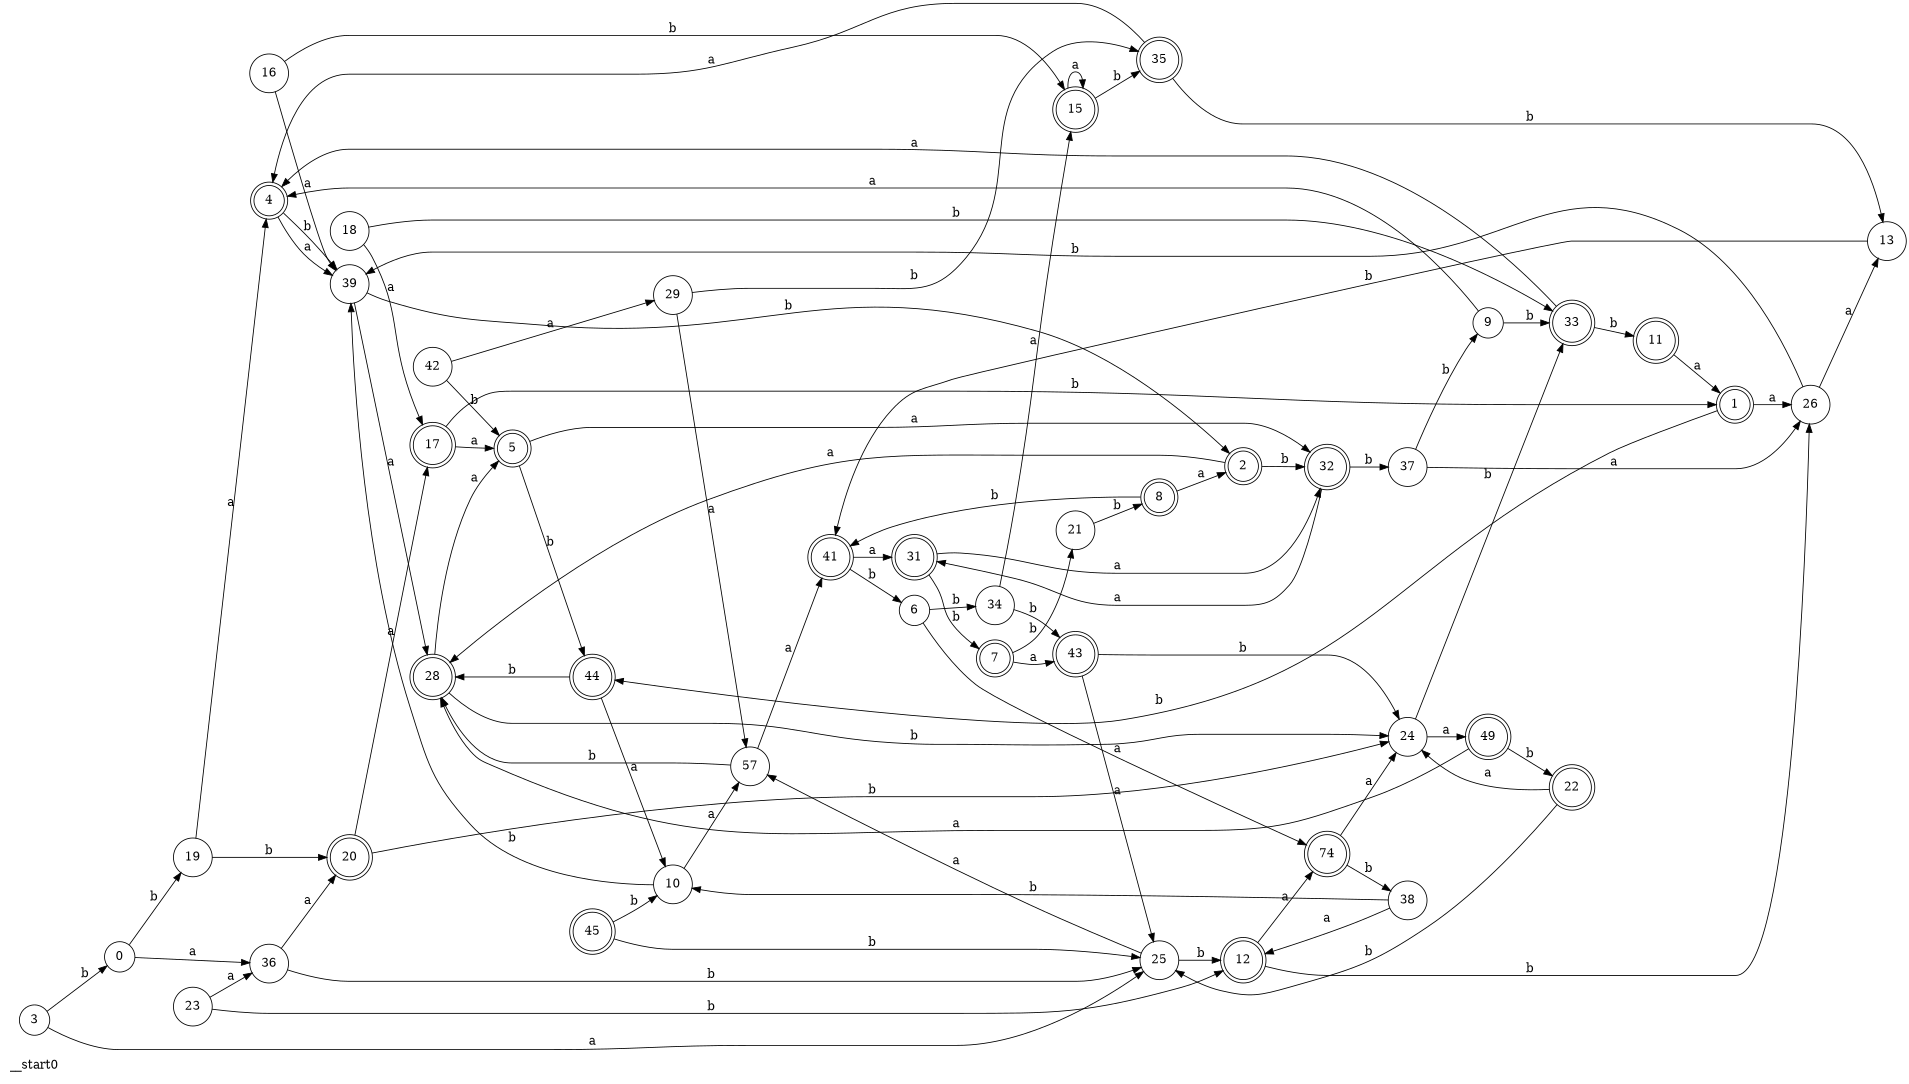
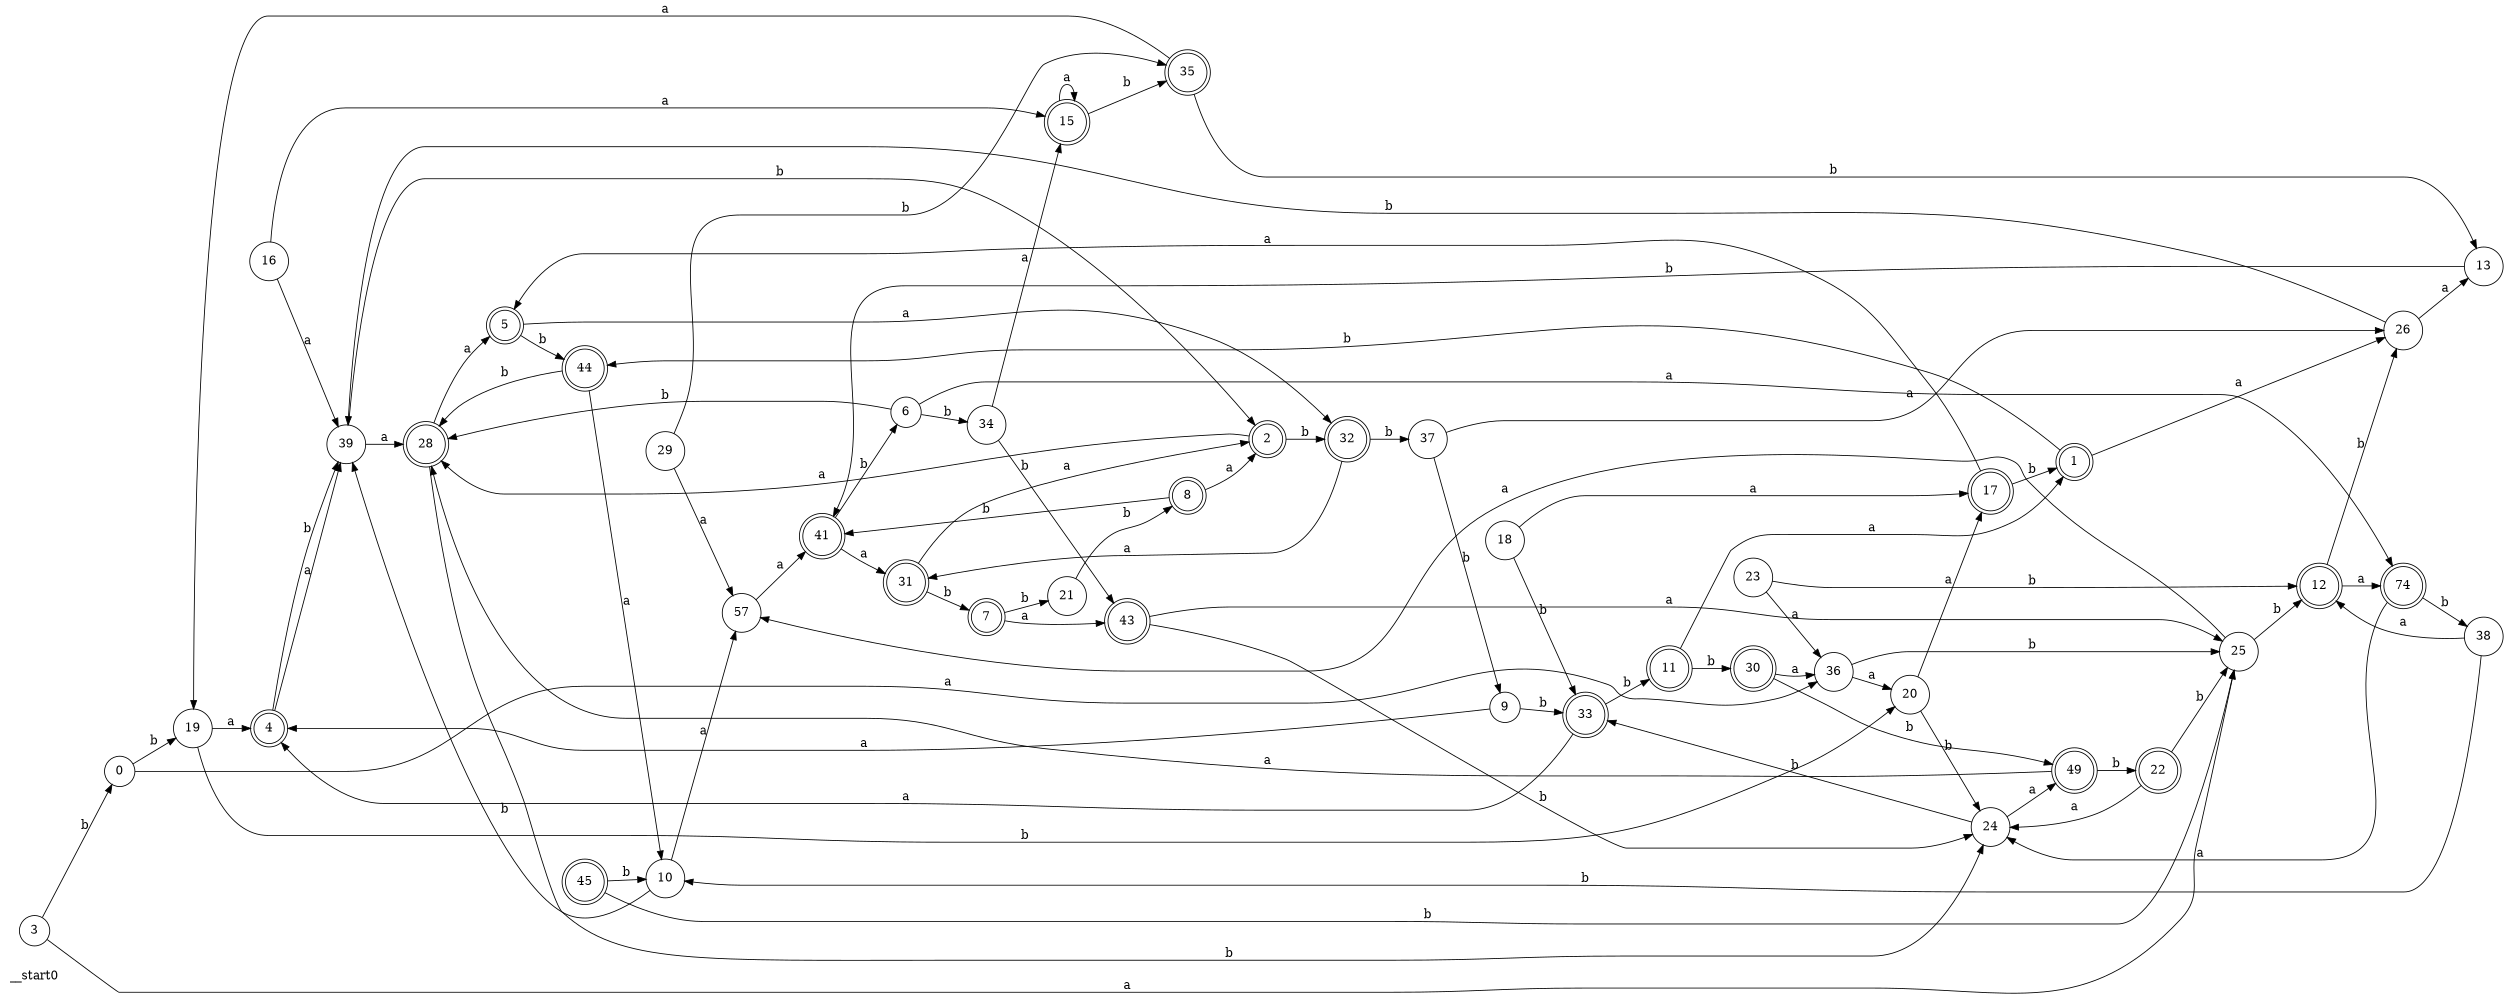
(673, 29) -> (665, 102)
(691, 71) -> (375, 16)
(433, 367) -> none
(1146, 573) -> (1067, 478)
none -> (1753, 669)
(575, 763) -> (673, 402)
(350, 857) -> (1910, 695)
